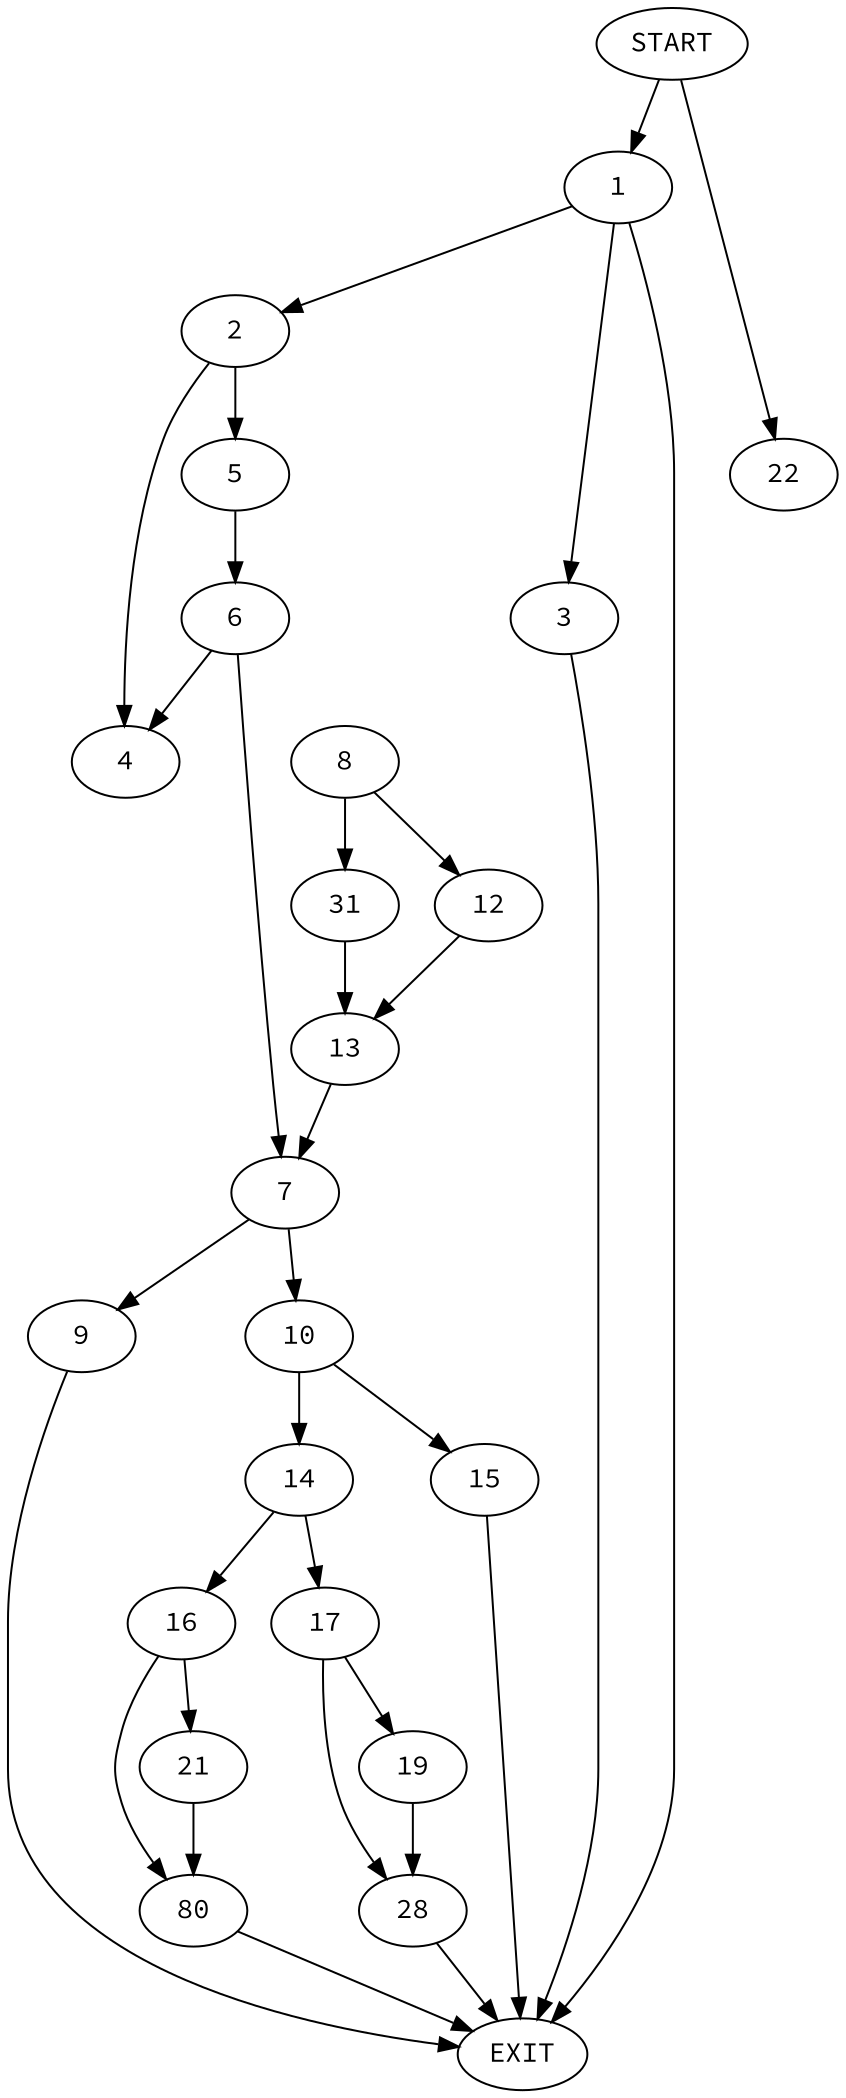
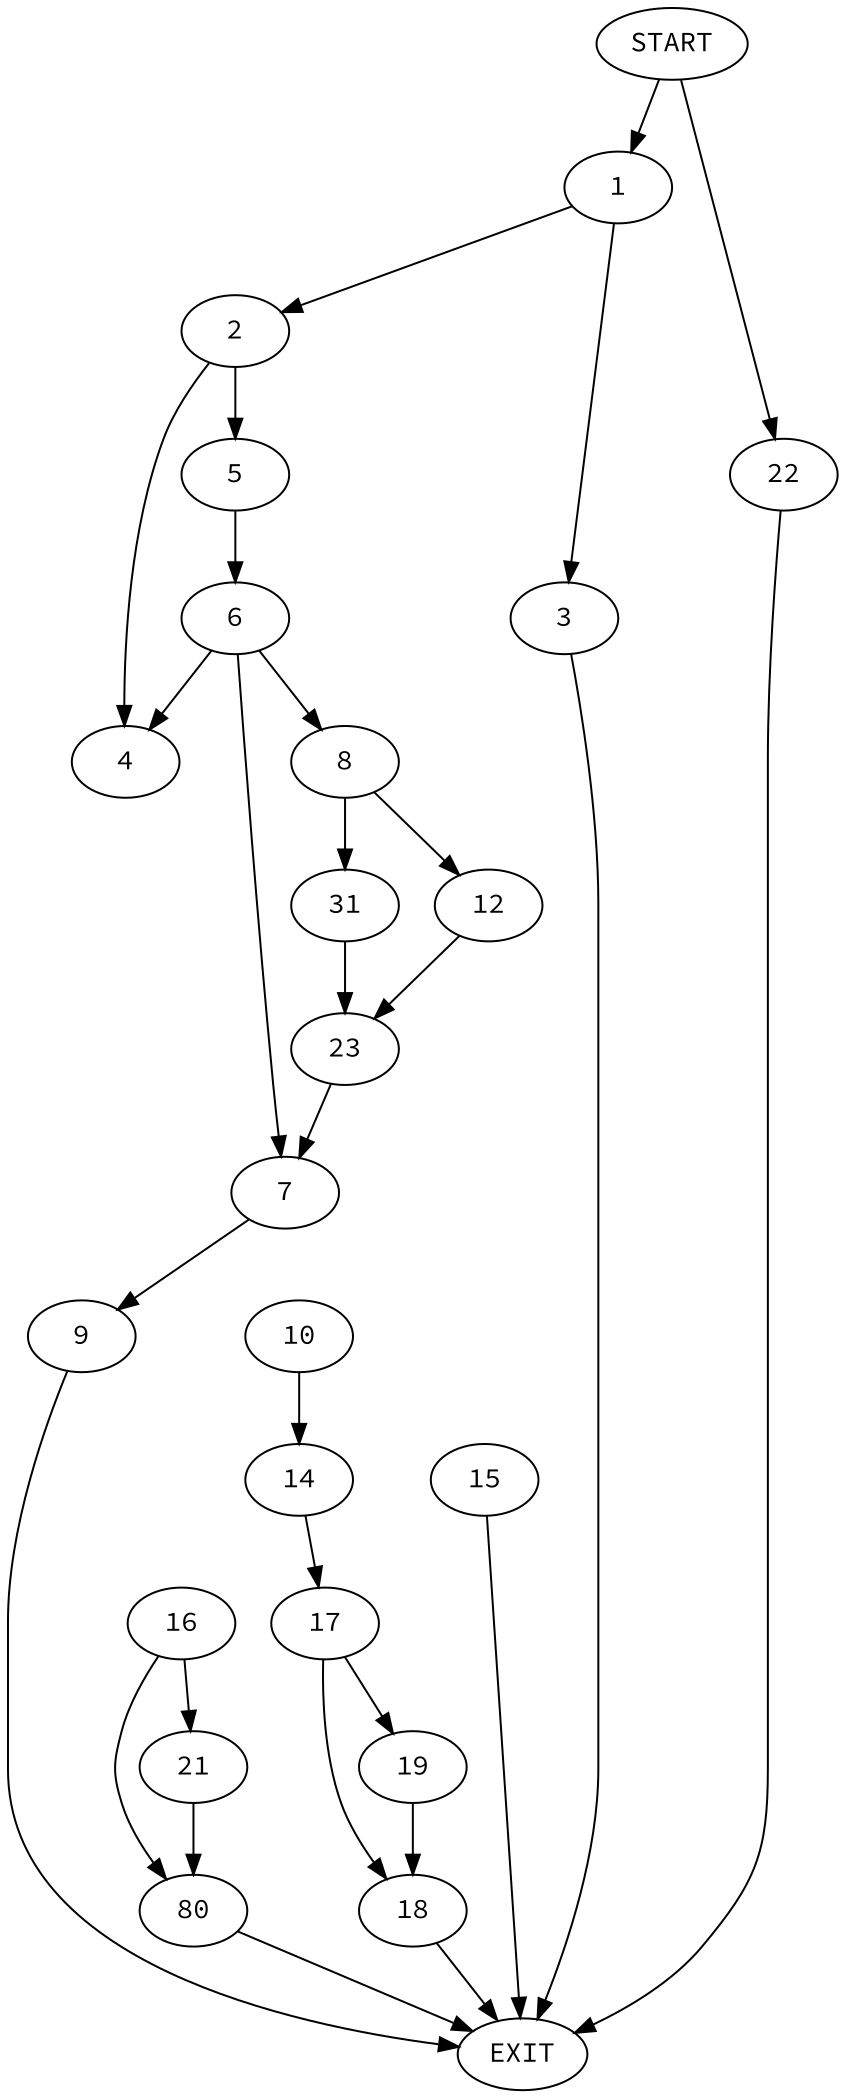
none -> (284, 682)
(345, 1049) -> (345, 1049)
(674, 1127) -> (768, 1305)
(291, 1255) -> none
(384, 1402) -> none
(247, 1544) -> none
(413, 1911) -> (413, 1911)
